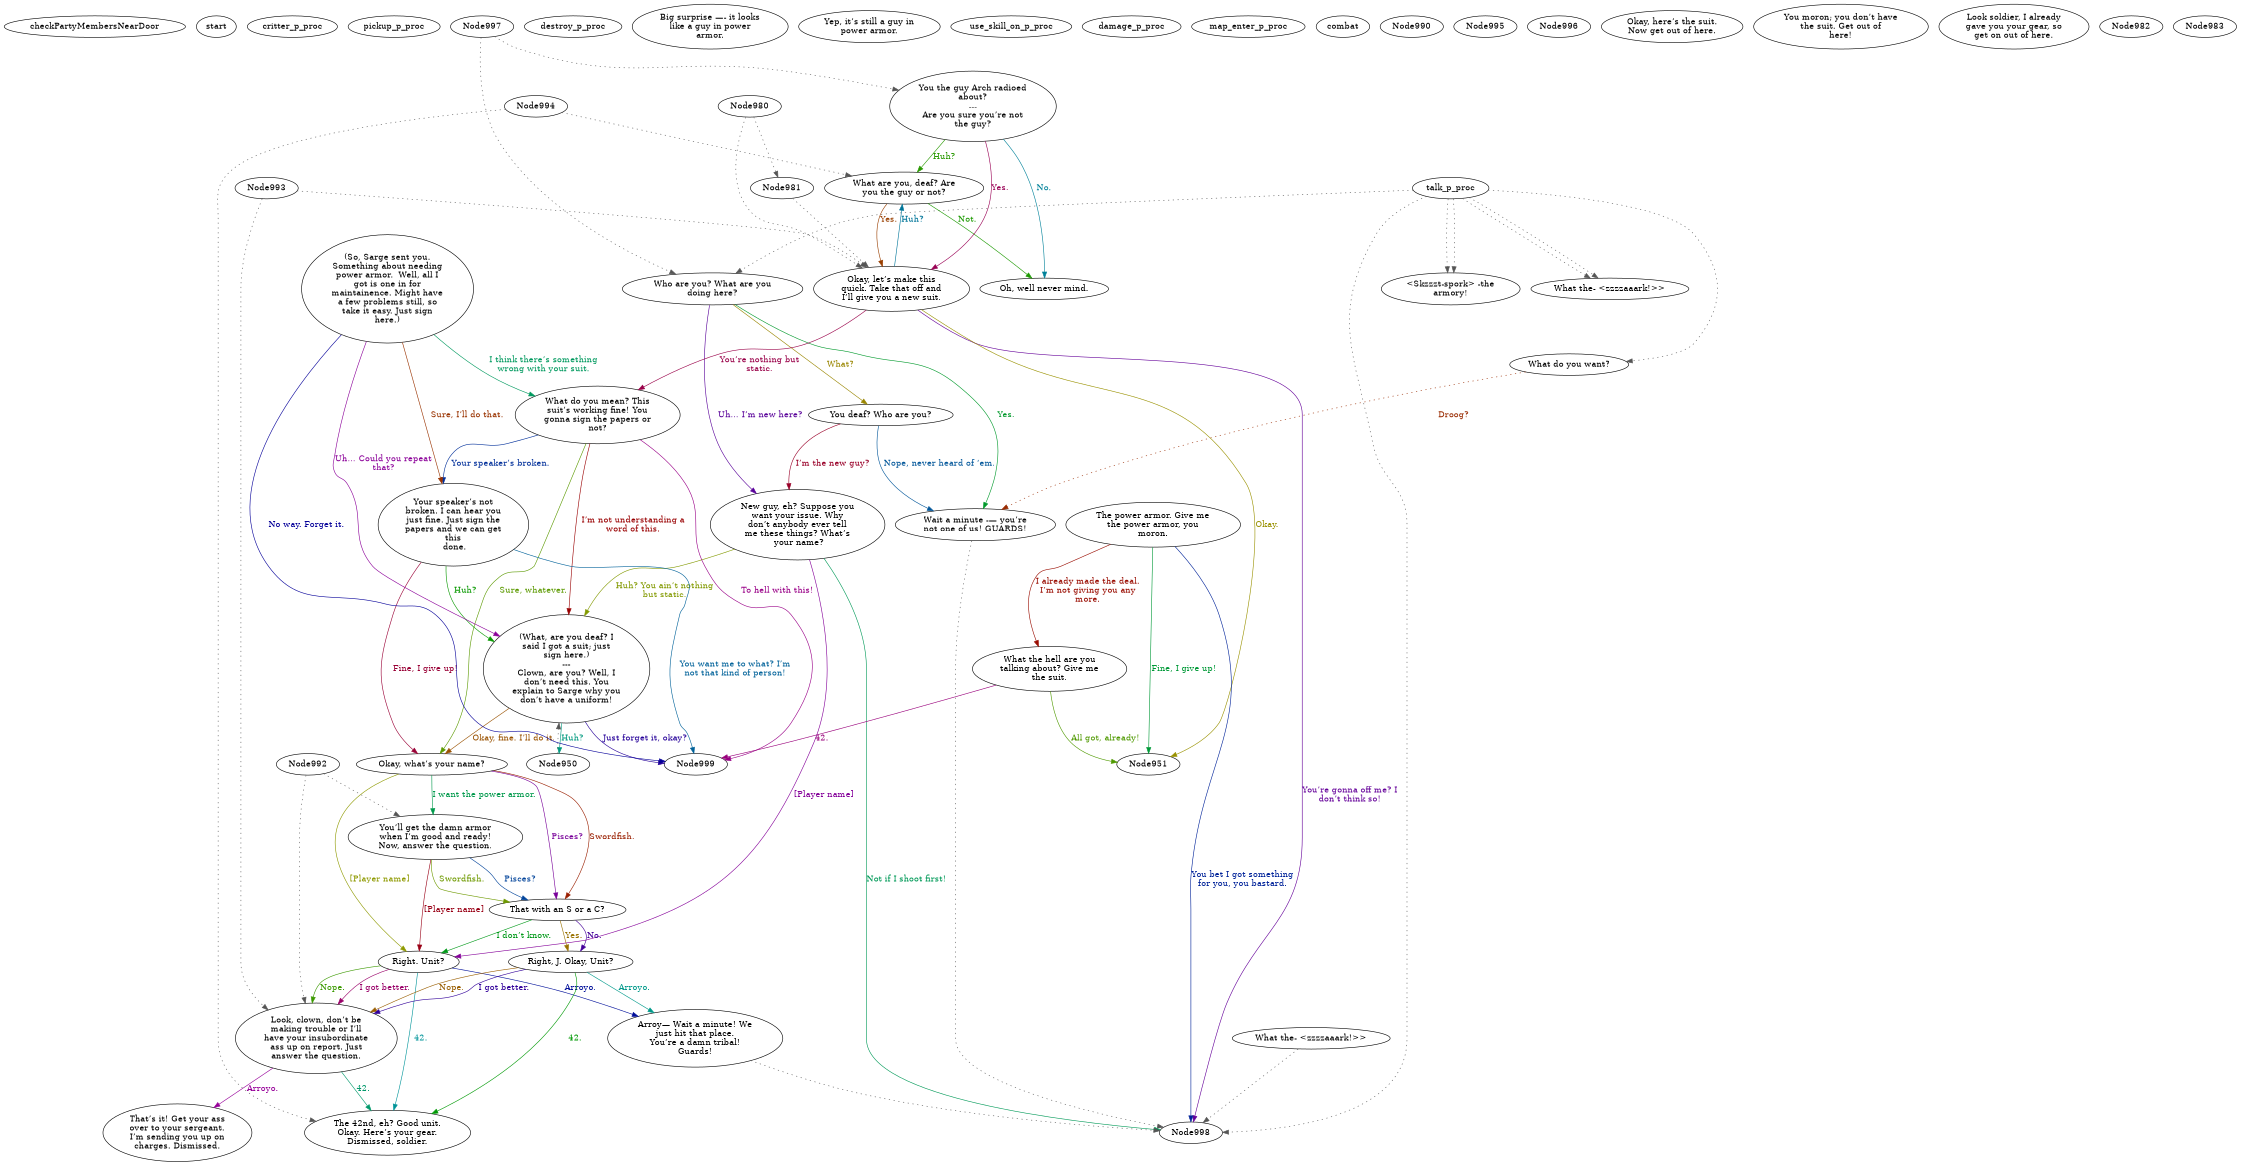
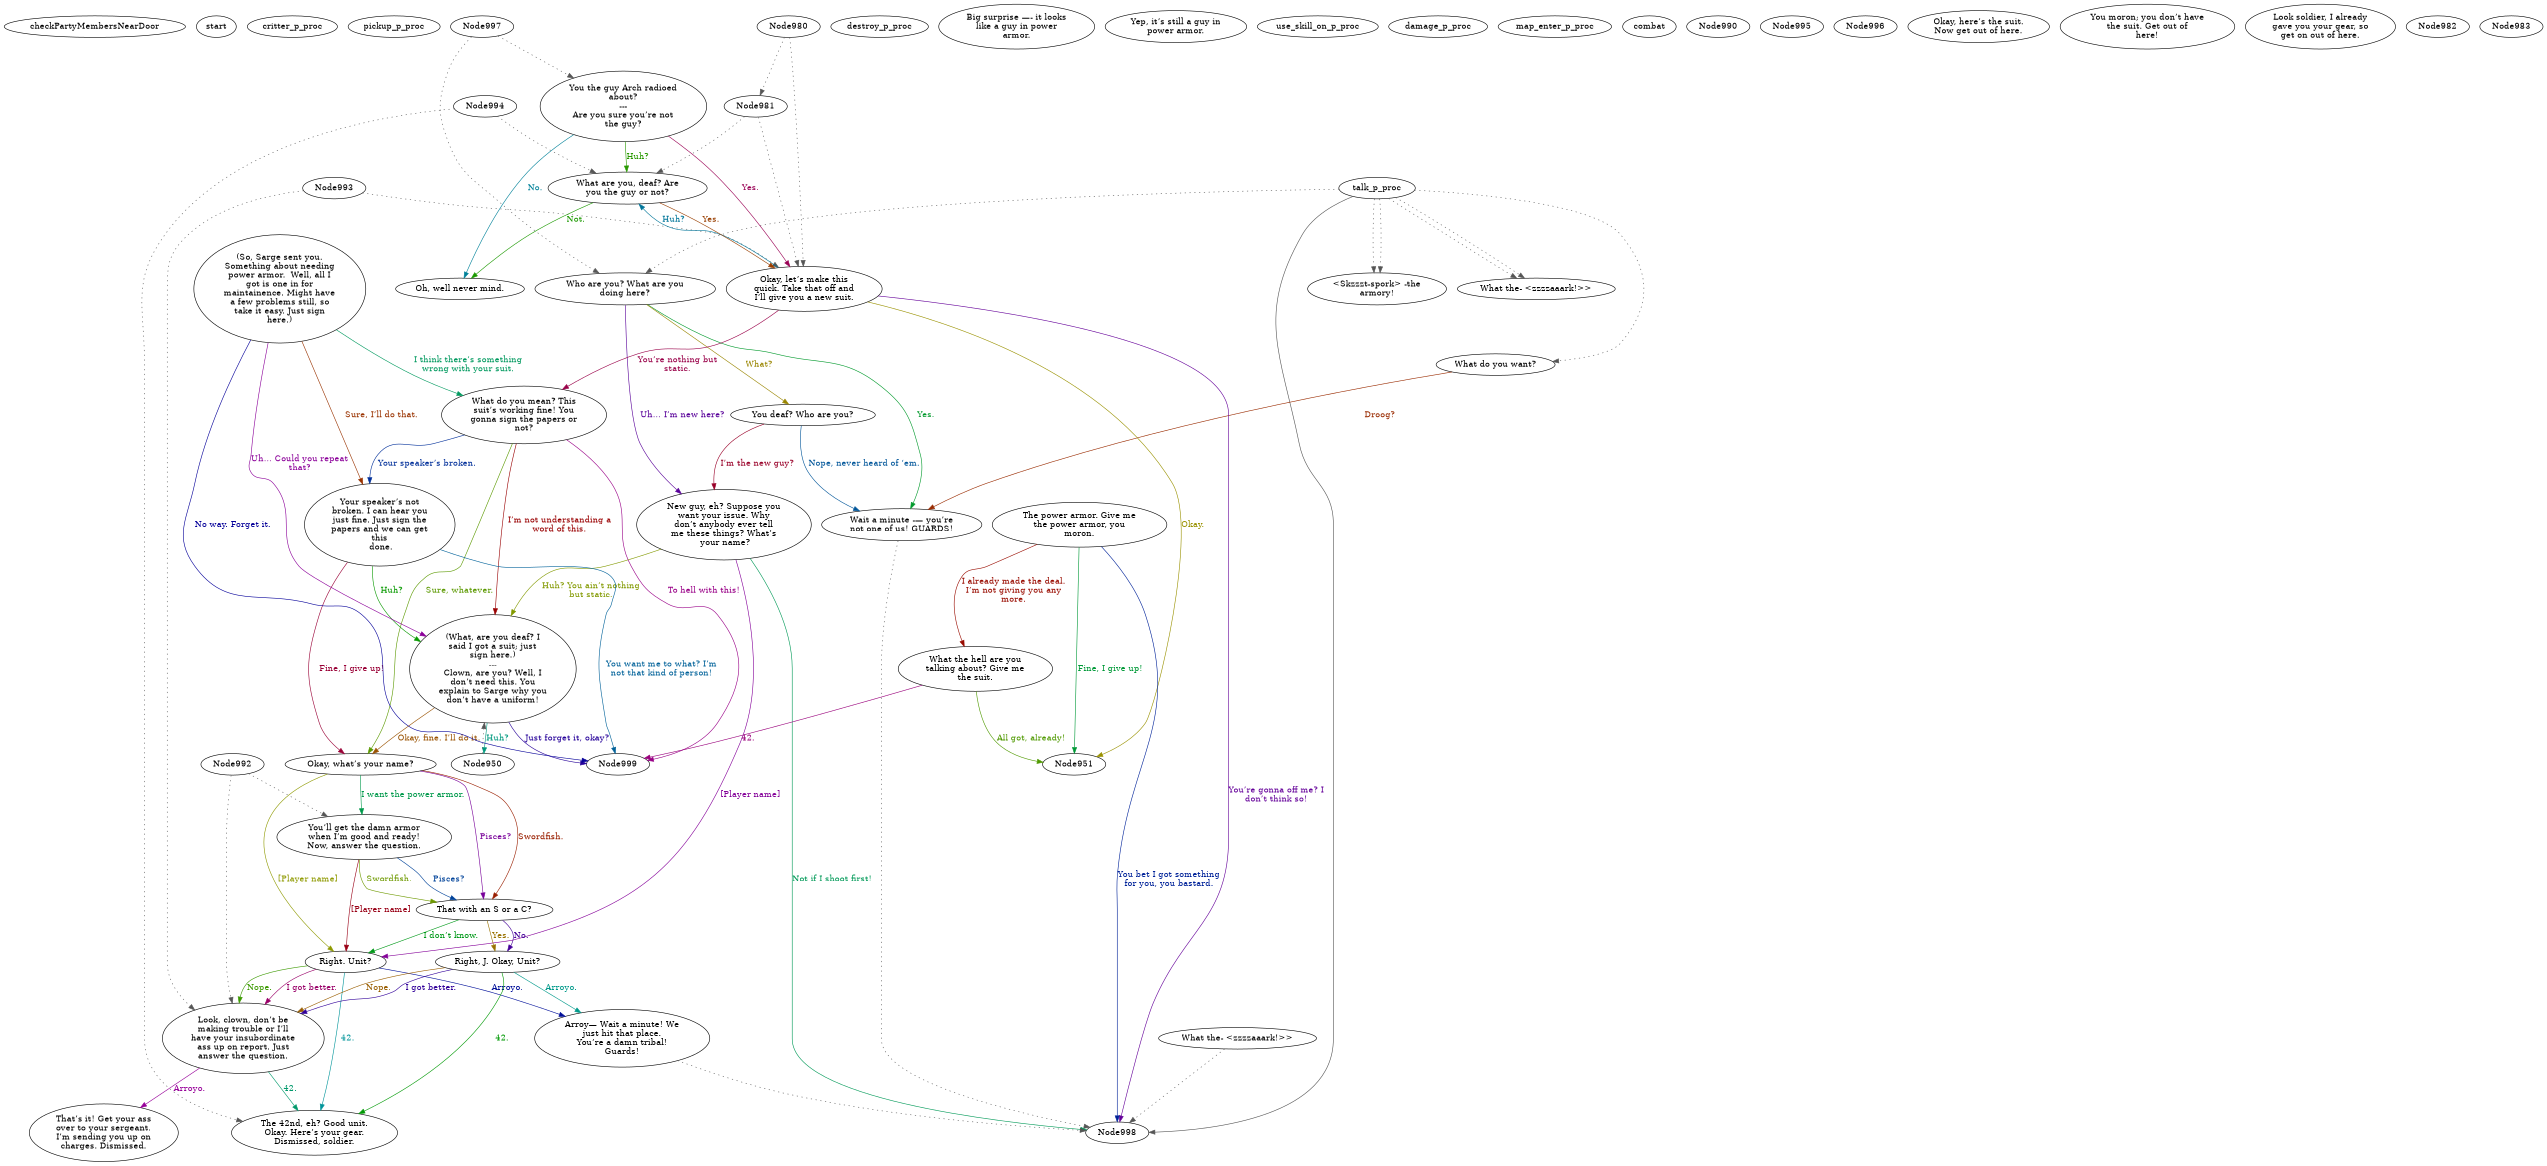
none -> (705, 146)
(1262, 425) -> (1189, 425)
(1407, 707) -> (1333, 707)
